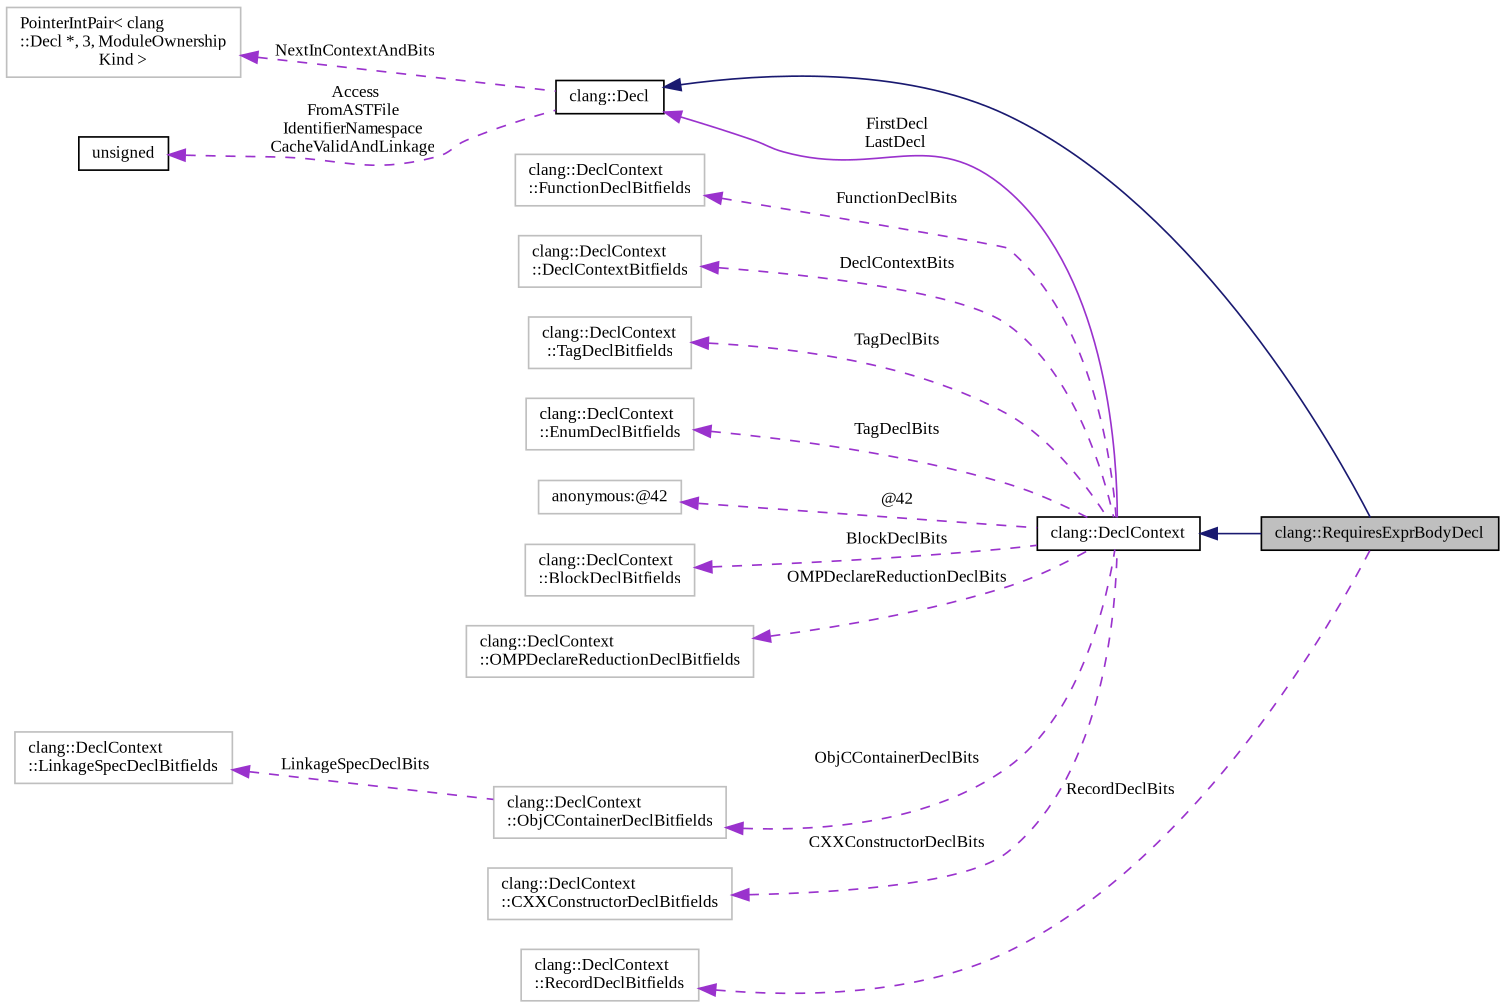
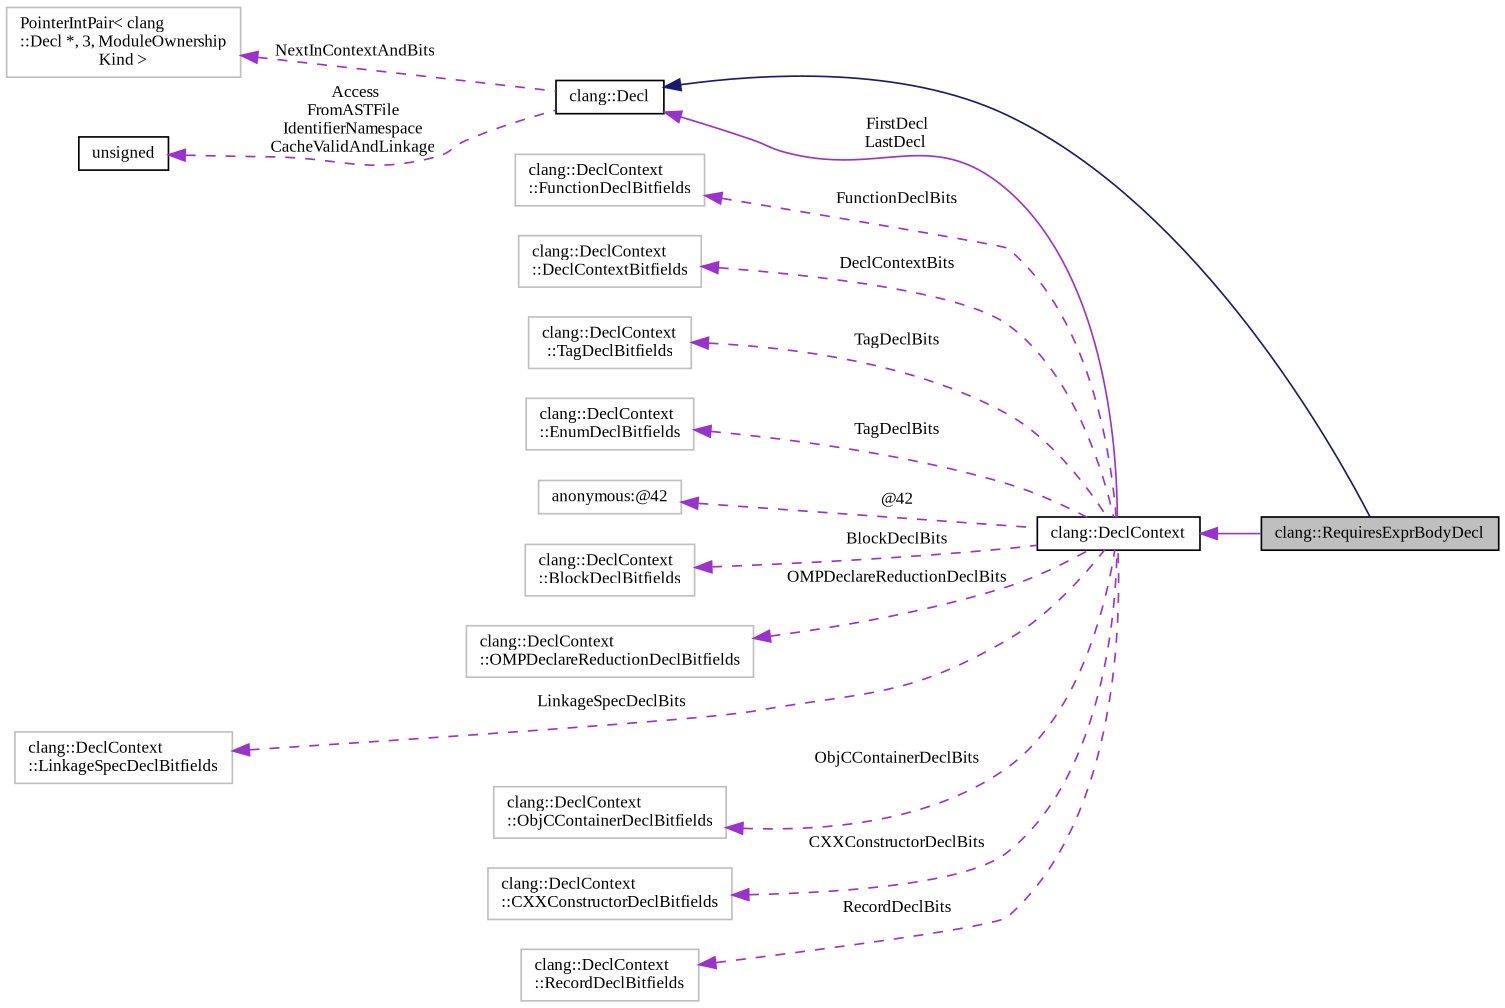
(1239, 534) -> (1239, 534)
(371, 786) -> (701, 717)
(1112, 882) -> (1041, 880)
